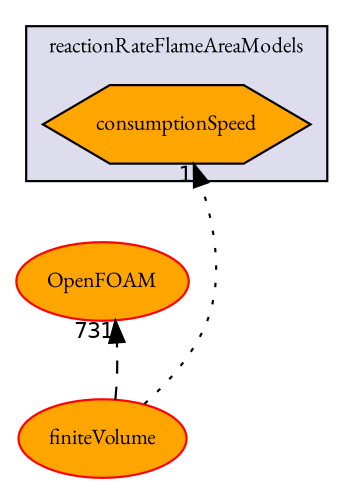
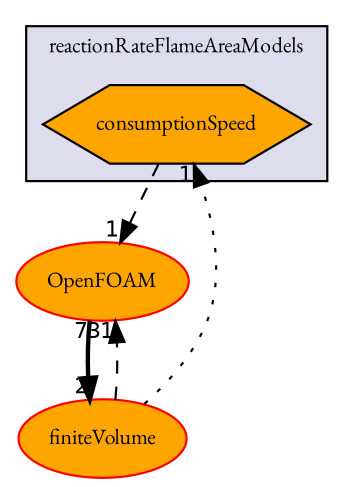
none -> (143, 195)
none -> (88, 349)
